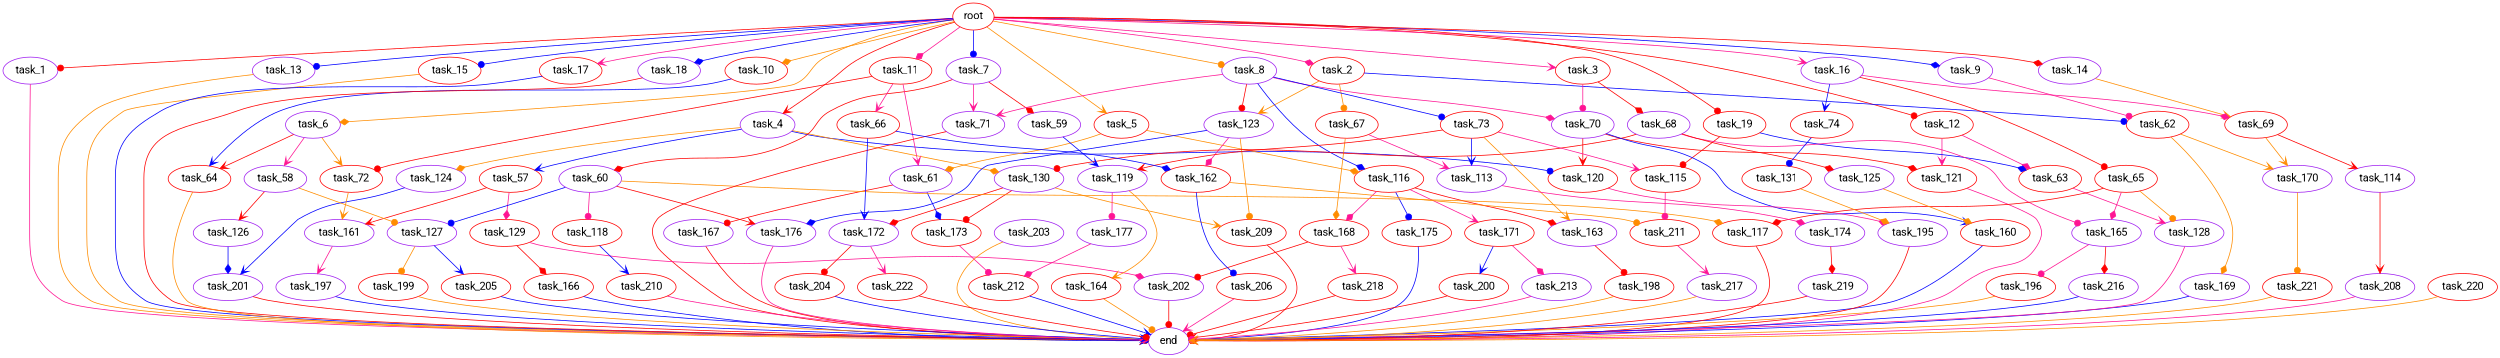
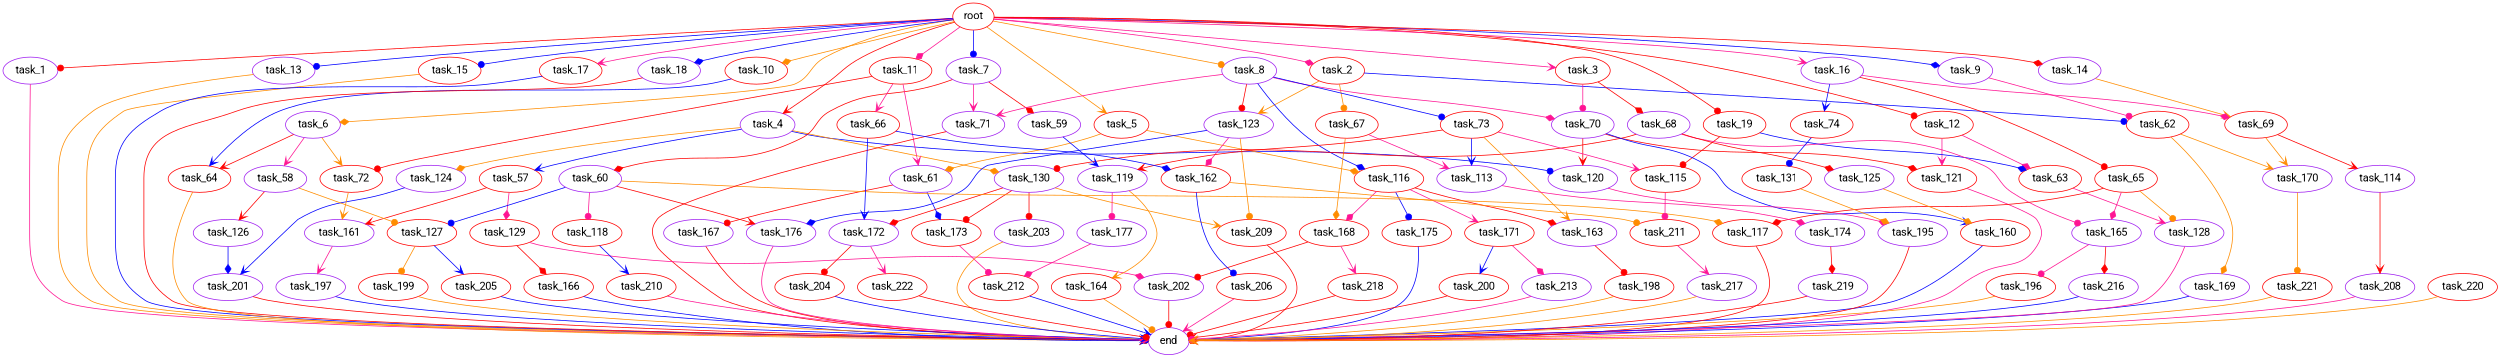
(1583, 179) -> (1583, 179)
none -> (1029, 203)
(422, 233) -> (422, 233)
